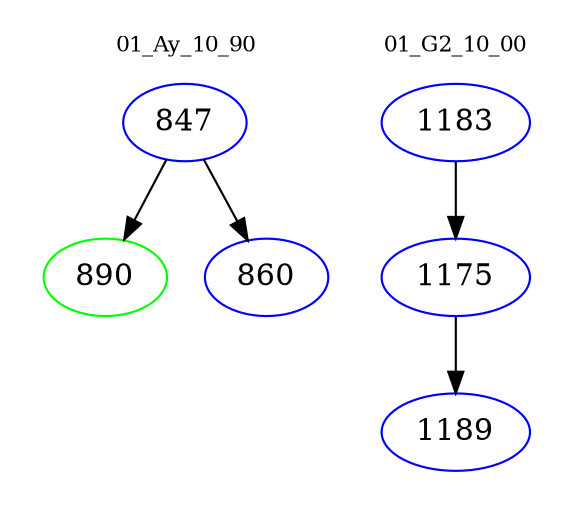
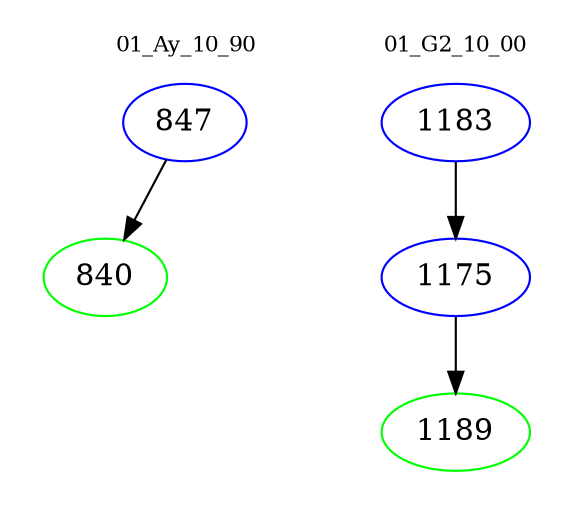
(105, 277) -> (105, 277)
(267, 277) -> none
(456, 432) -> (456, 432)
